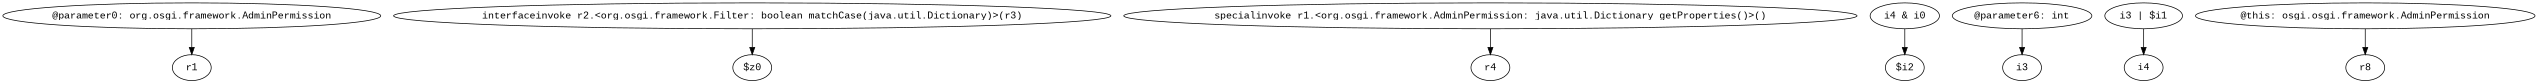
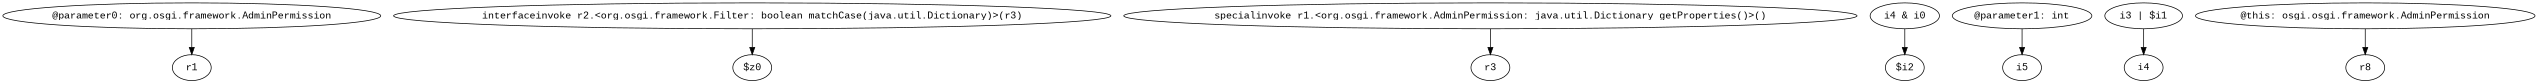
(2022, 16) -> (2022, 16)
(1490, 68) -> (1490, 68)
(2022, 68) -> (2022, 68)
